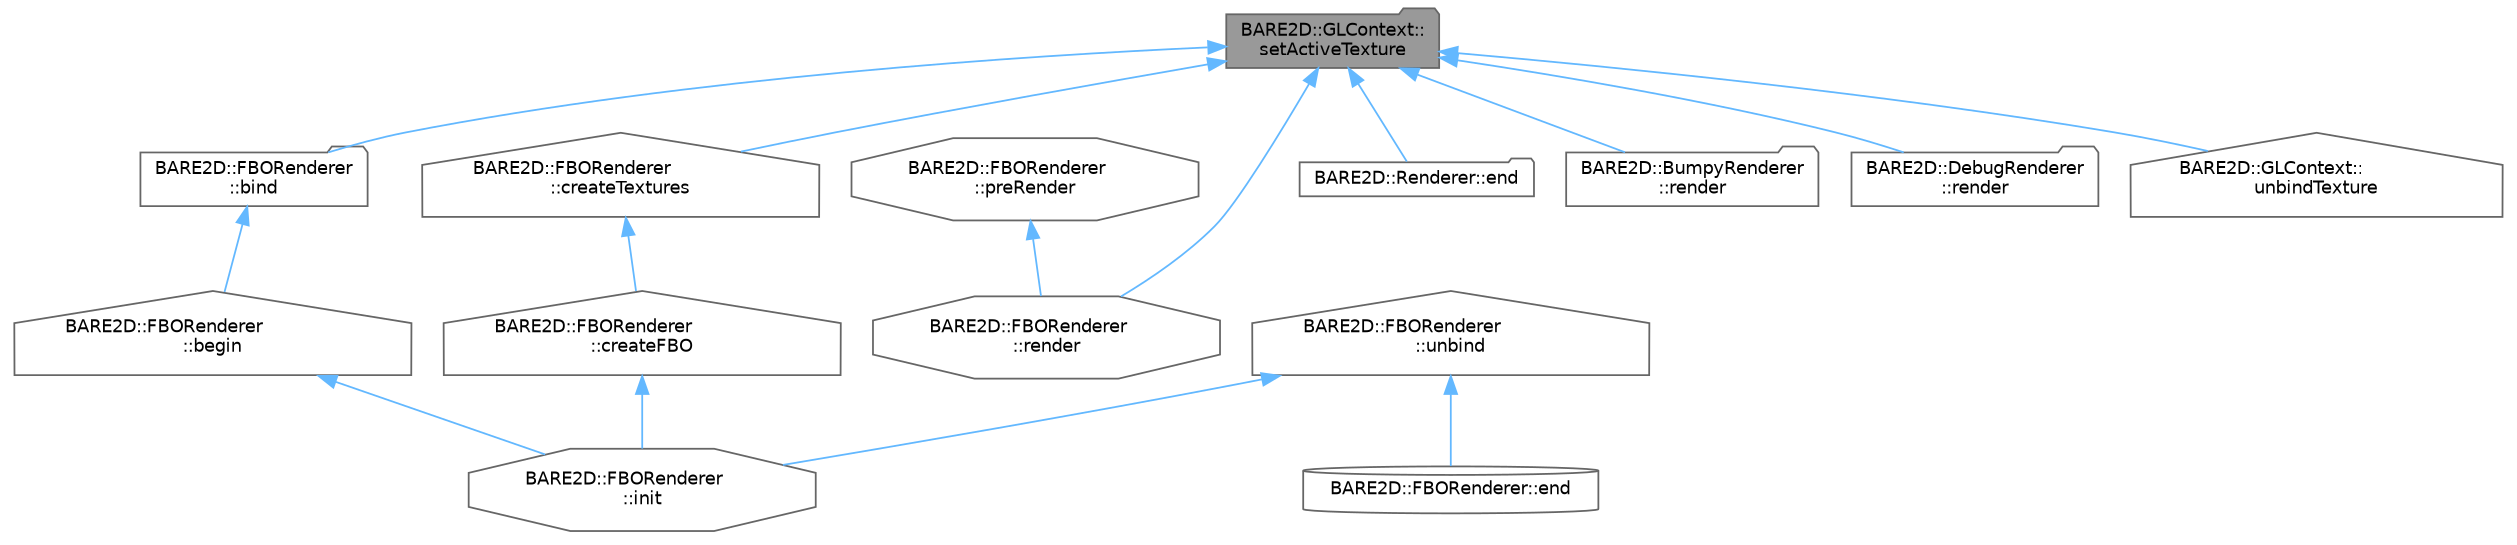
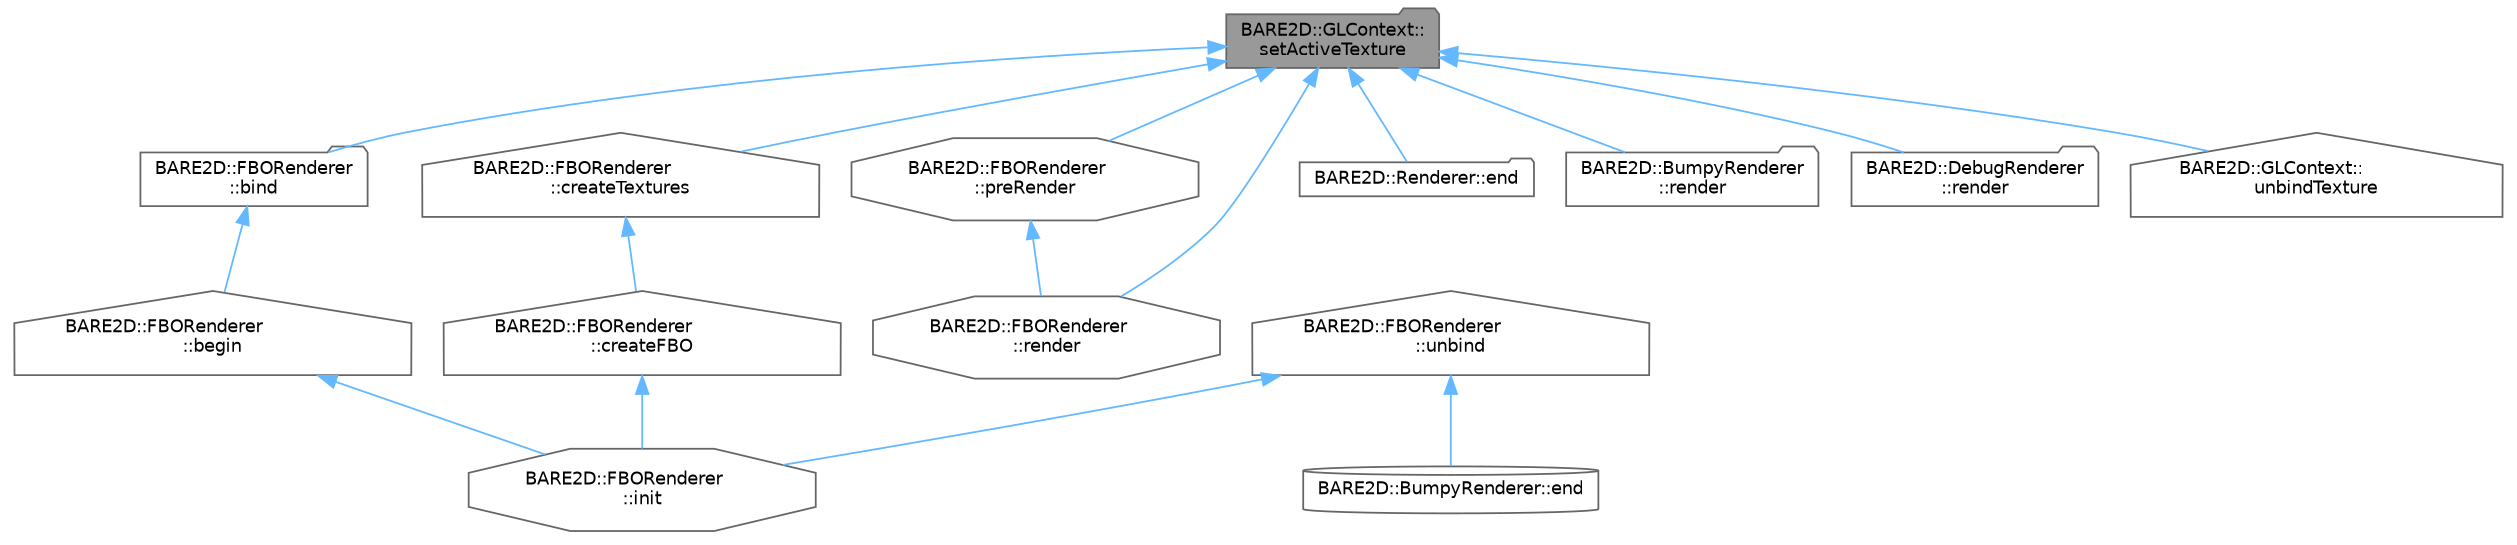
none -> (1184, 108)
(1451, 490) -> (1451, 490)
